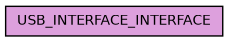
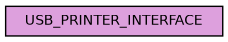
(114, 21) -> (114, 21)
